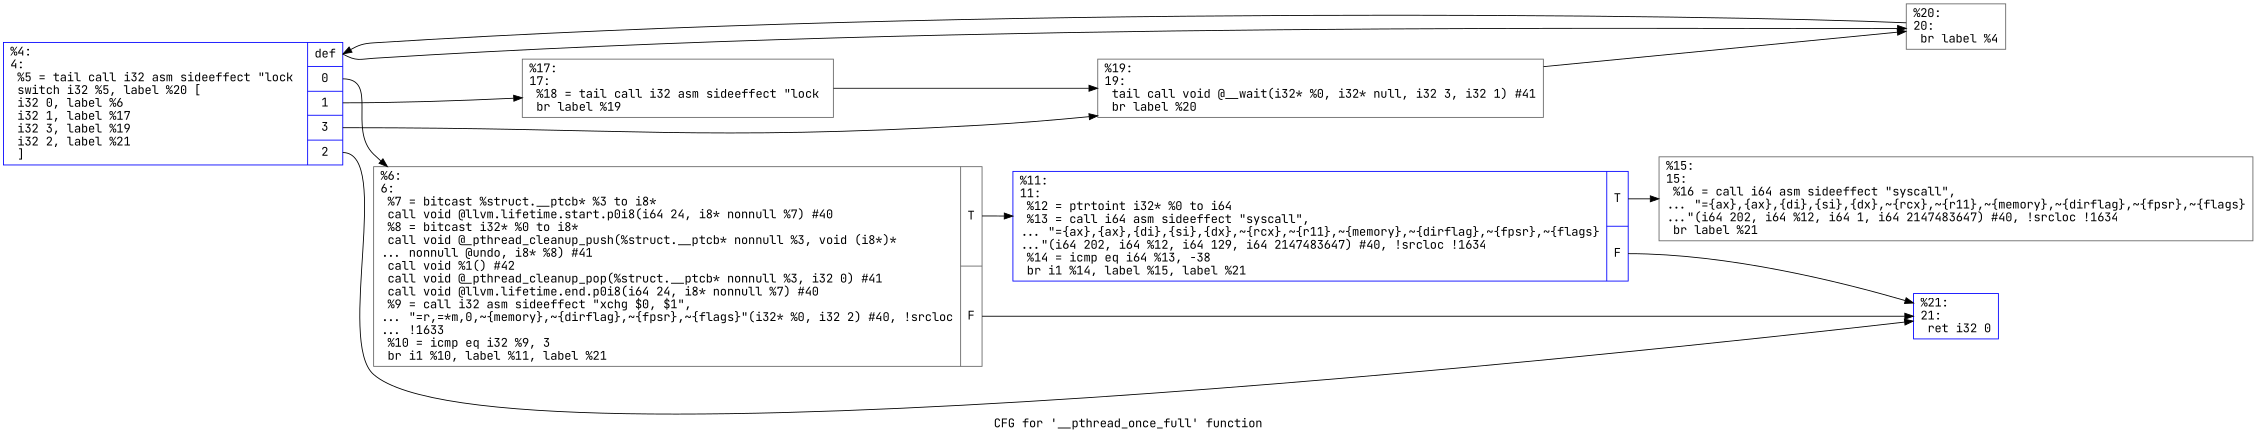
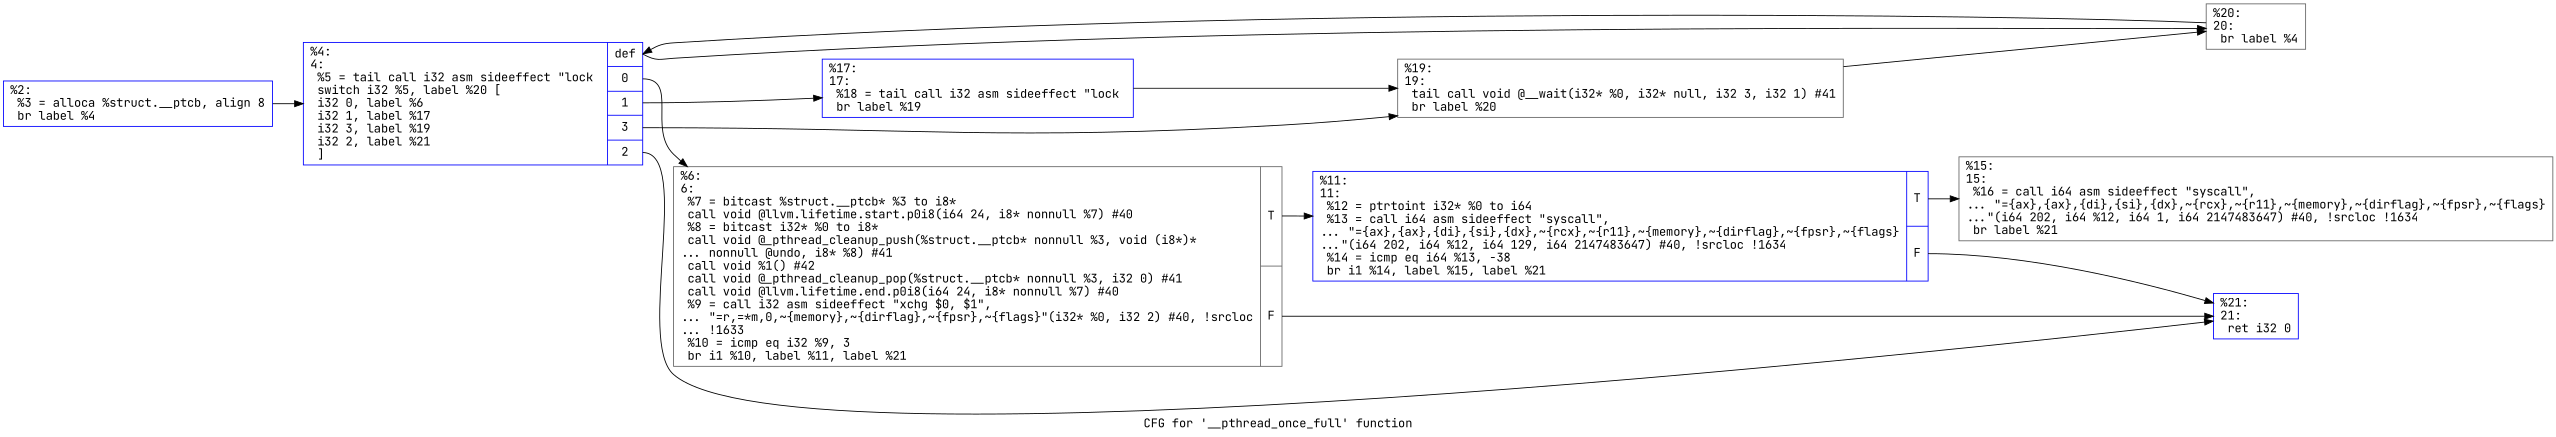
(678, 88) -> (978, 88)
none -> (138, 104)
